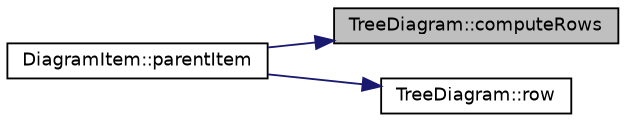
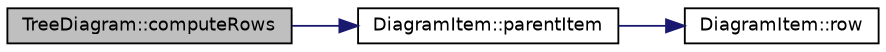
(292, 45) -> (315, 26)
(476, 96) -> (782, 26)
